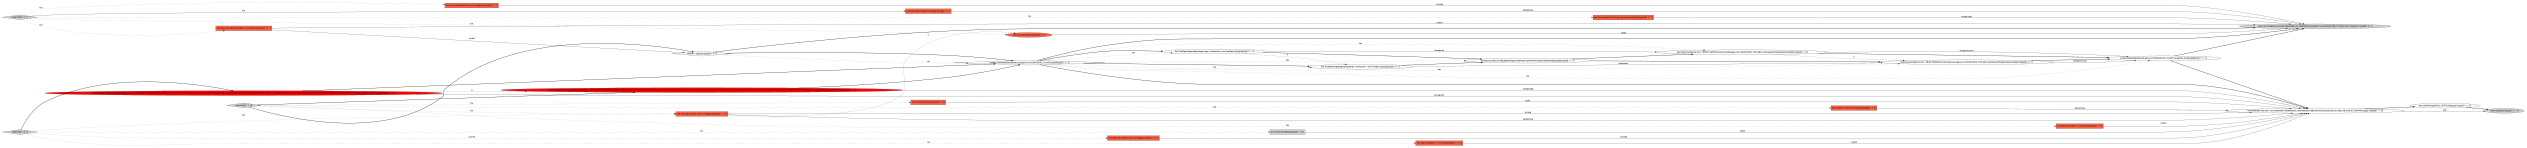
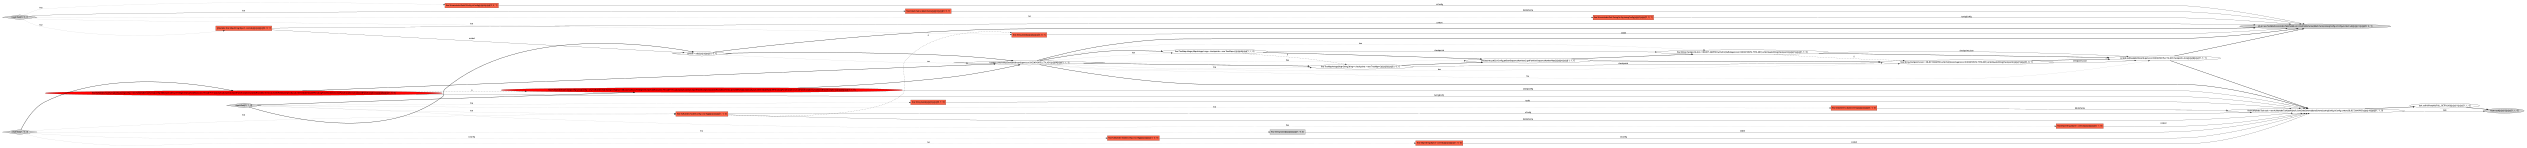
(1029, 35) -> (1029, 35)
